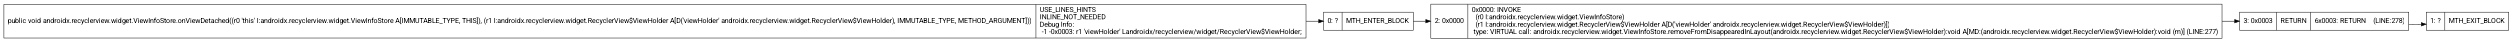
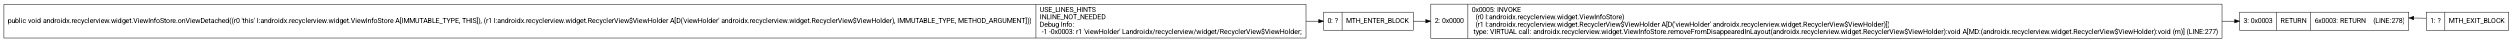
(1498, 10) -> (1498, 10)
(2415, 24) -> (2420, 18)
